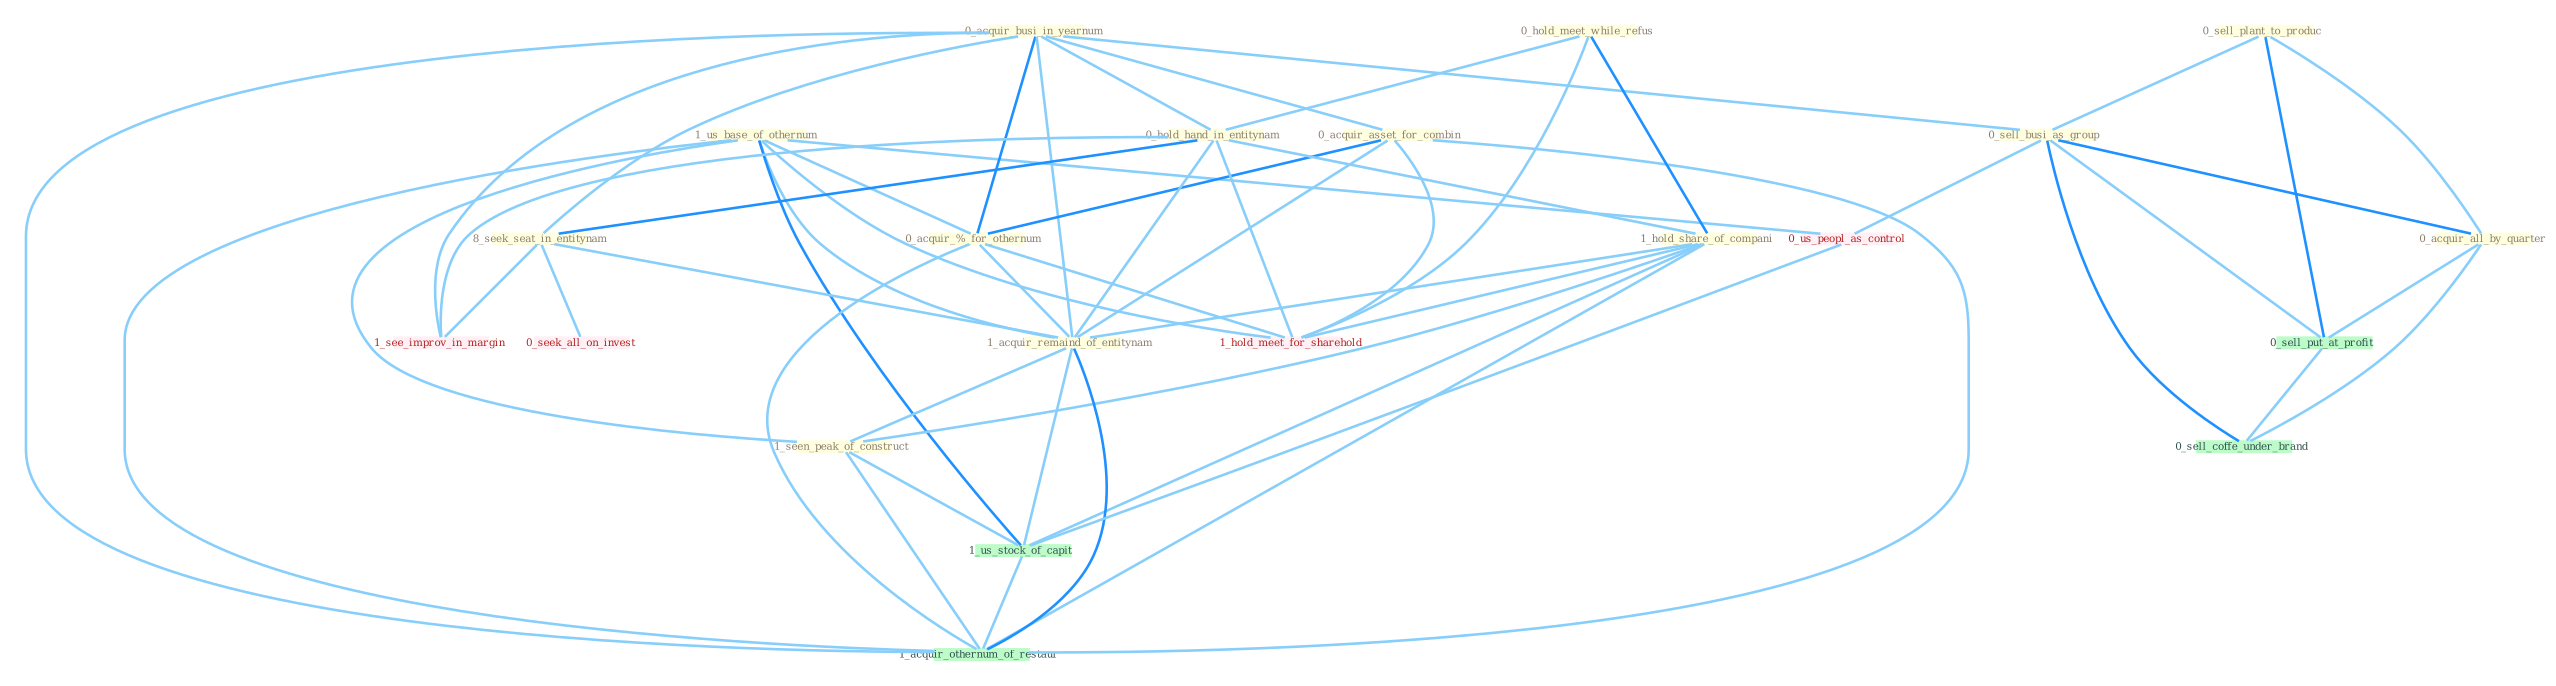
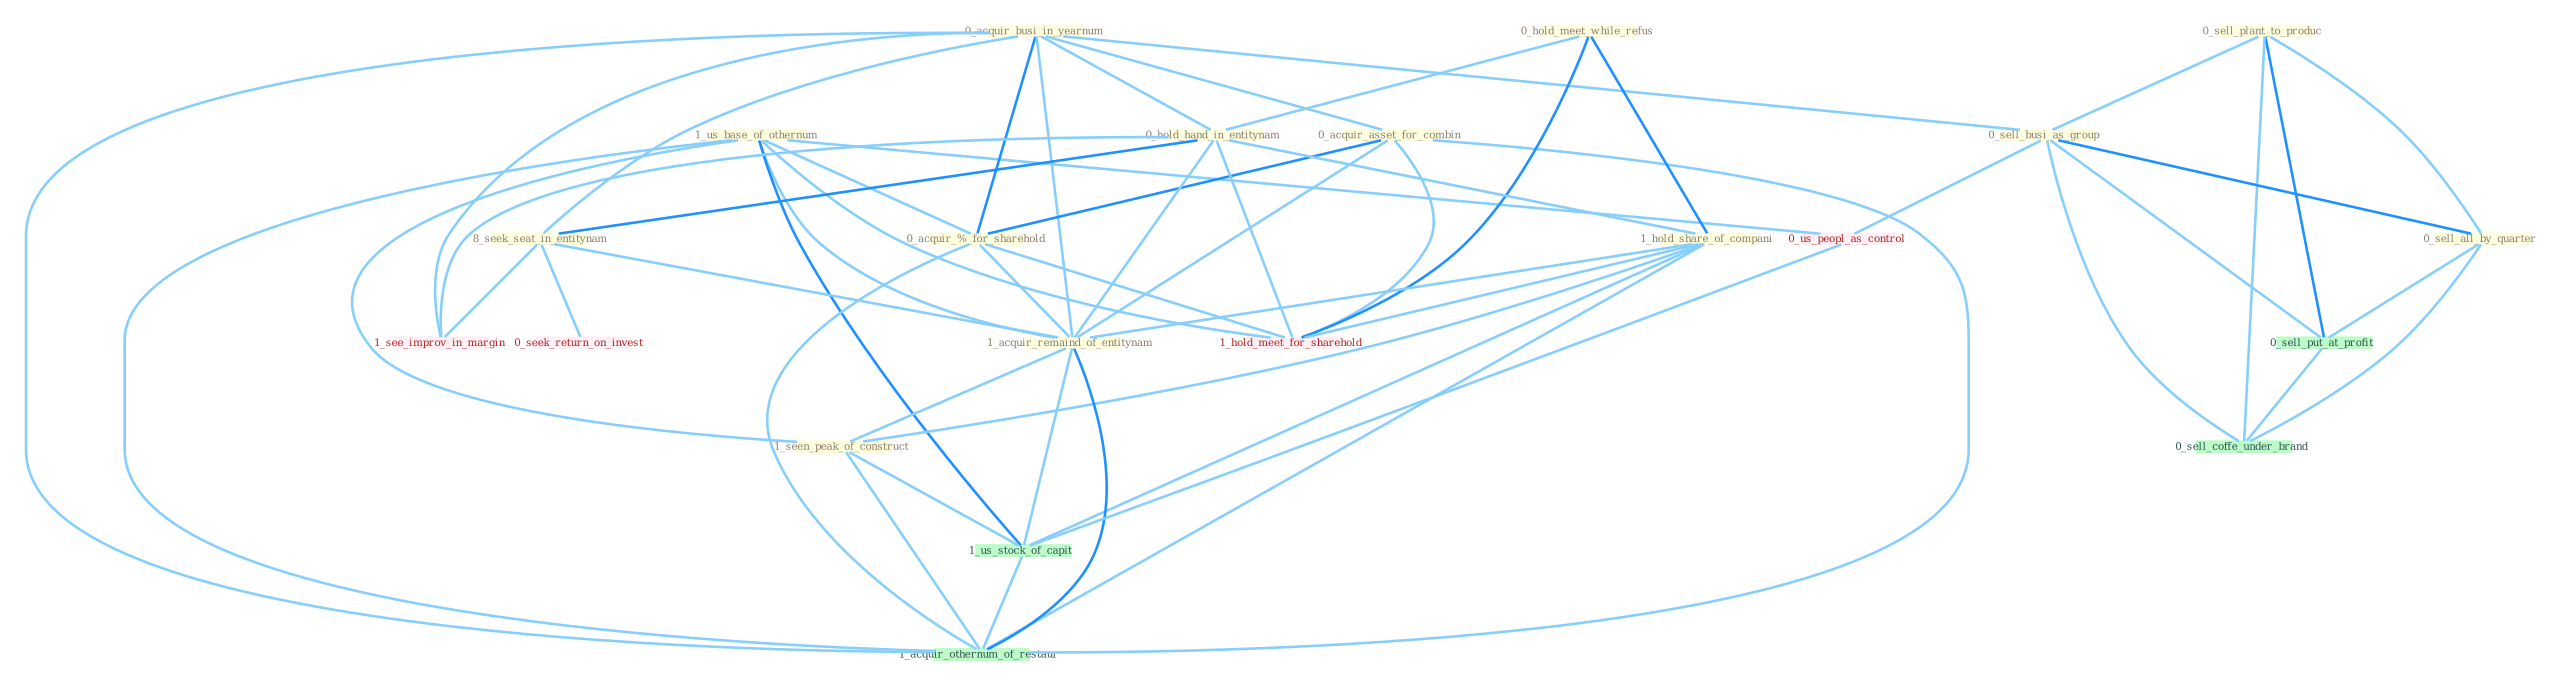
(1483, 224) -> (1483, 224)
(977, 239) -> (977, 239)
none -> (2254, 239)
(2483, 239) -> (2483, 239)
(2109, 314) -> (2109, 314)
(582, 343) -> (582, 343)
